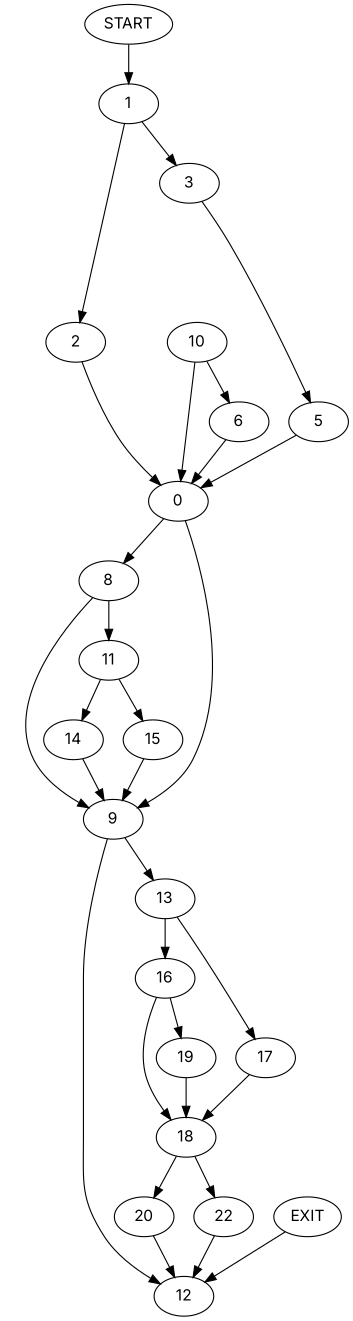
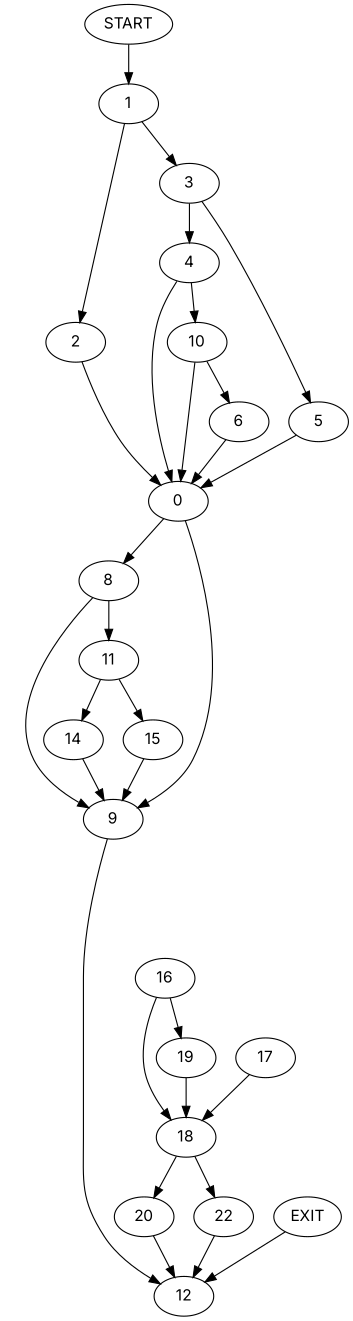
none -> (189, 263)
(165, 899) -> none
